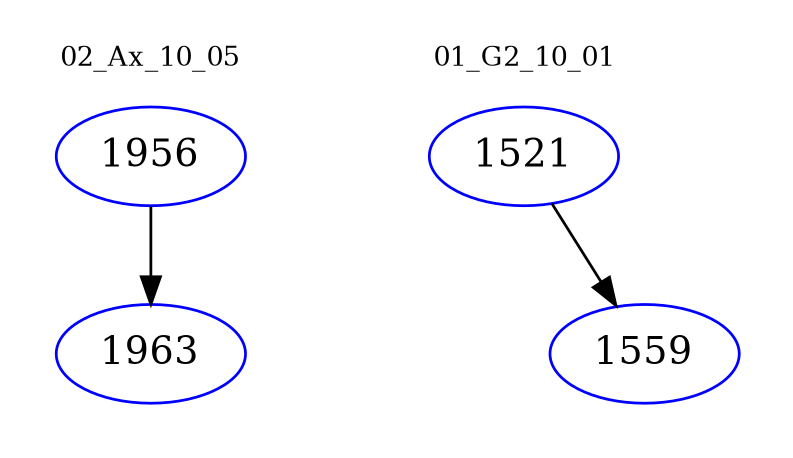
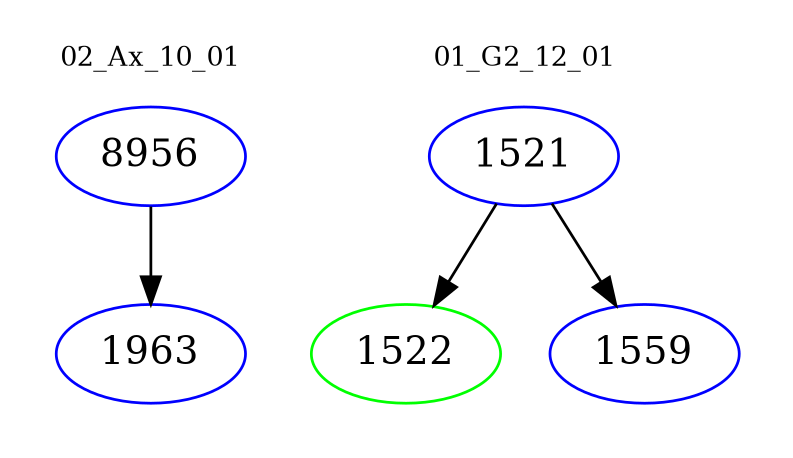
(151, 59) -> (151, 59)
(525, 59) -> (525, 59)
(151, 156) -> (151, 156)
none -> (406, 354)
